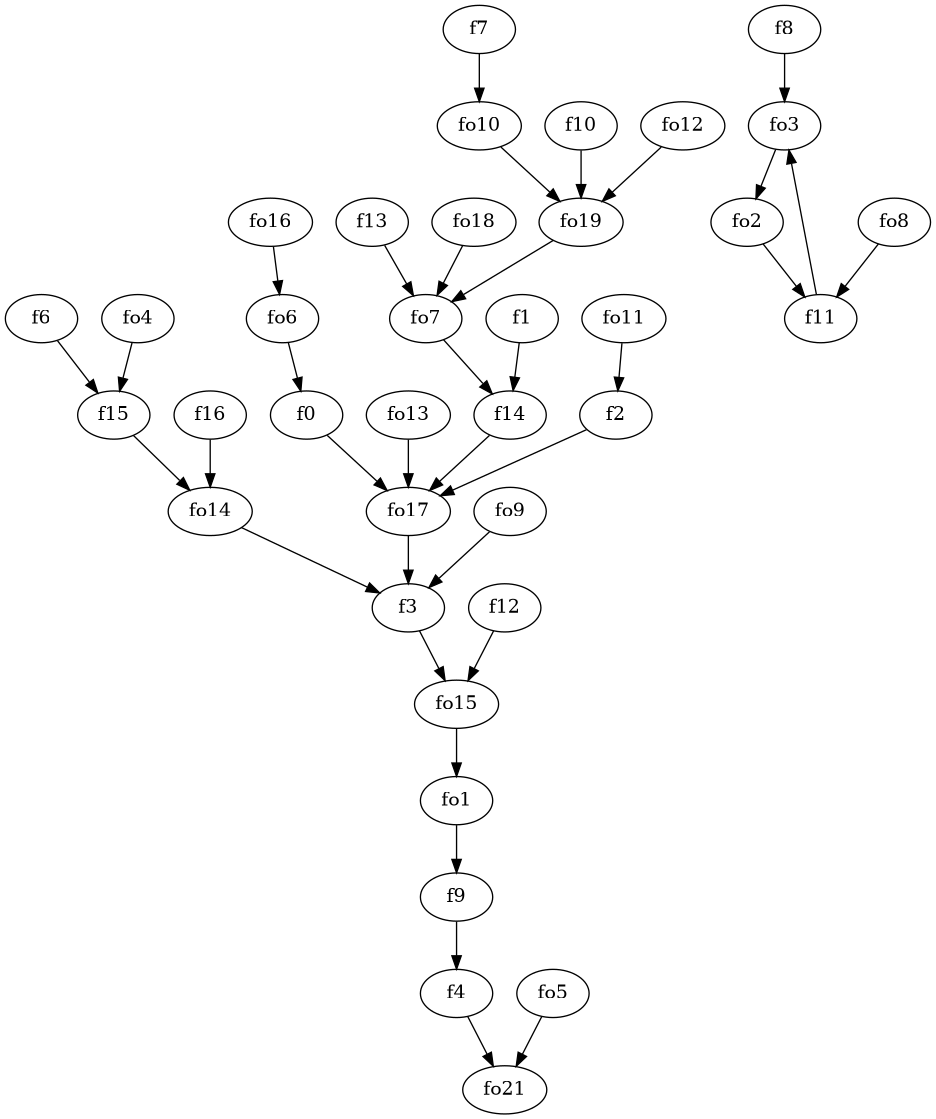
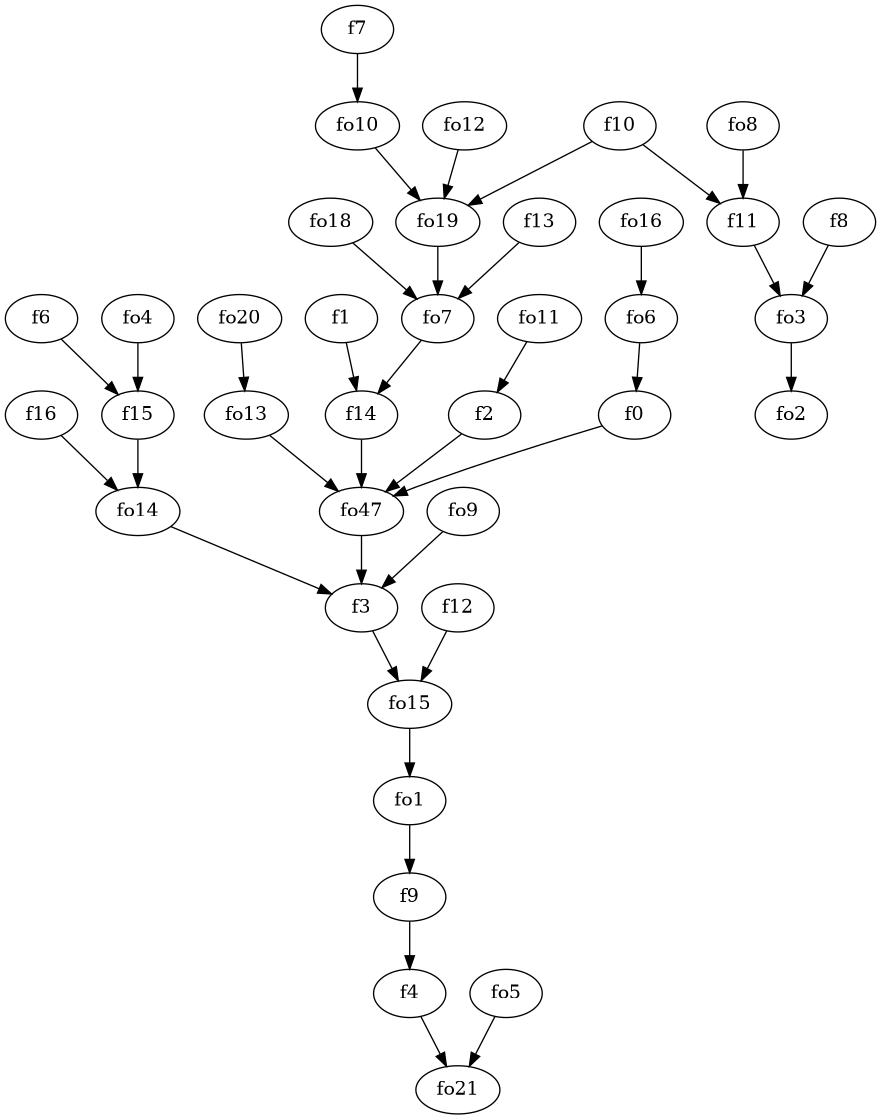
(780, 265) -> (676, 170)
none -> (240, 319)
(408, 511) -> (362, 511)
